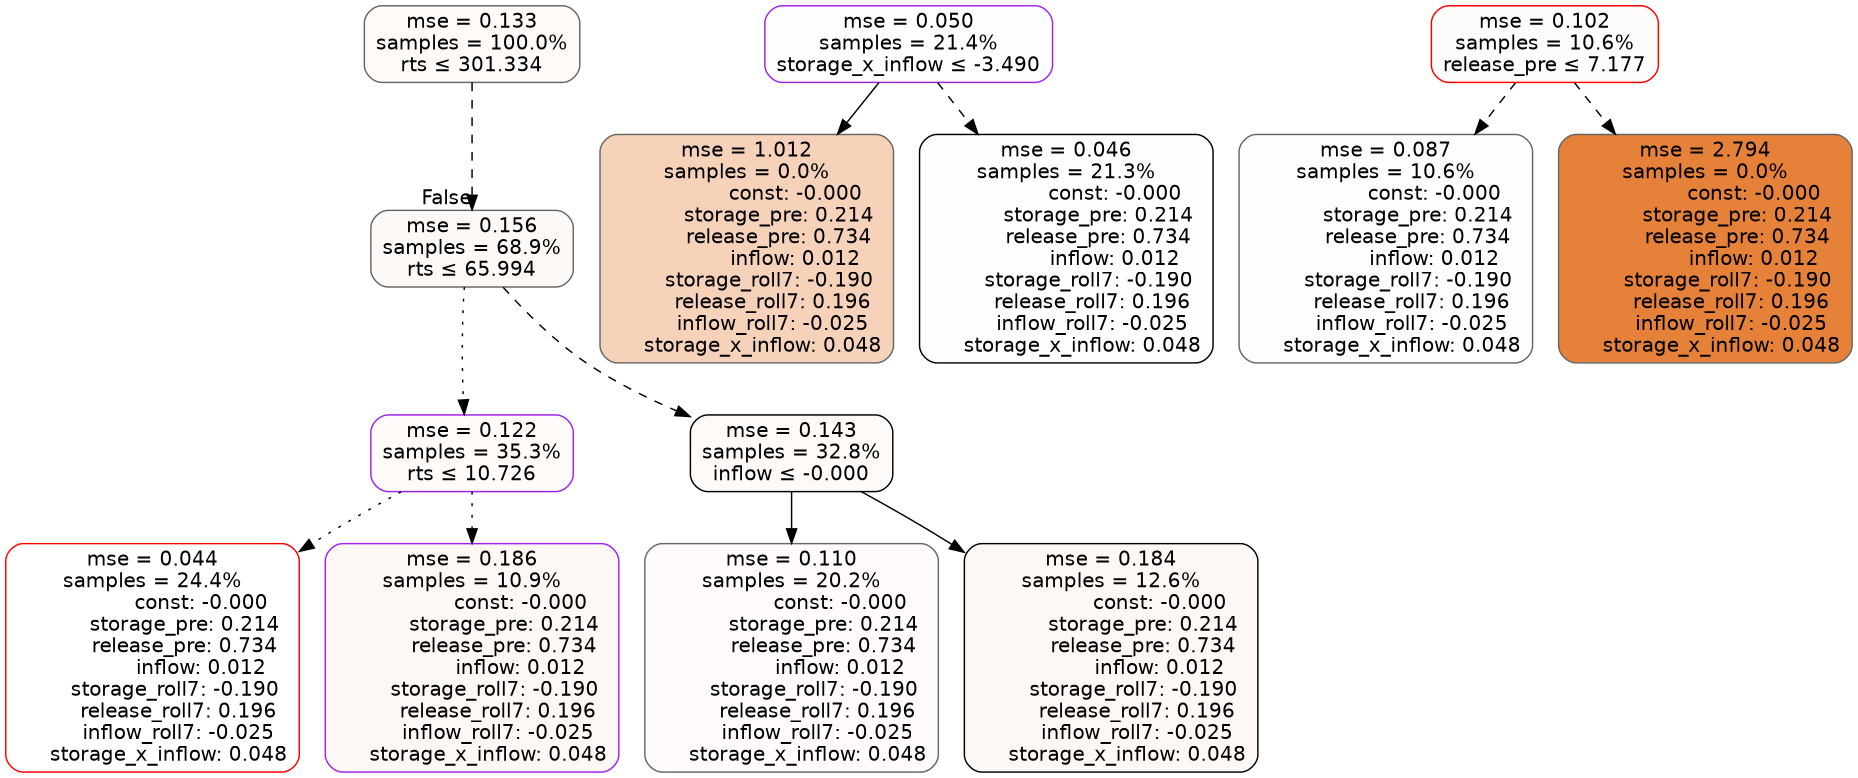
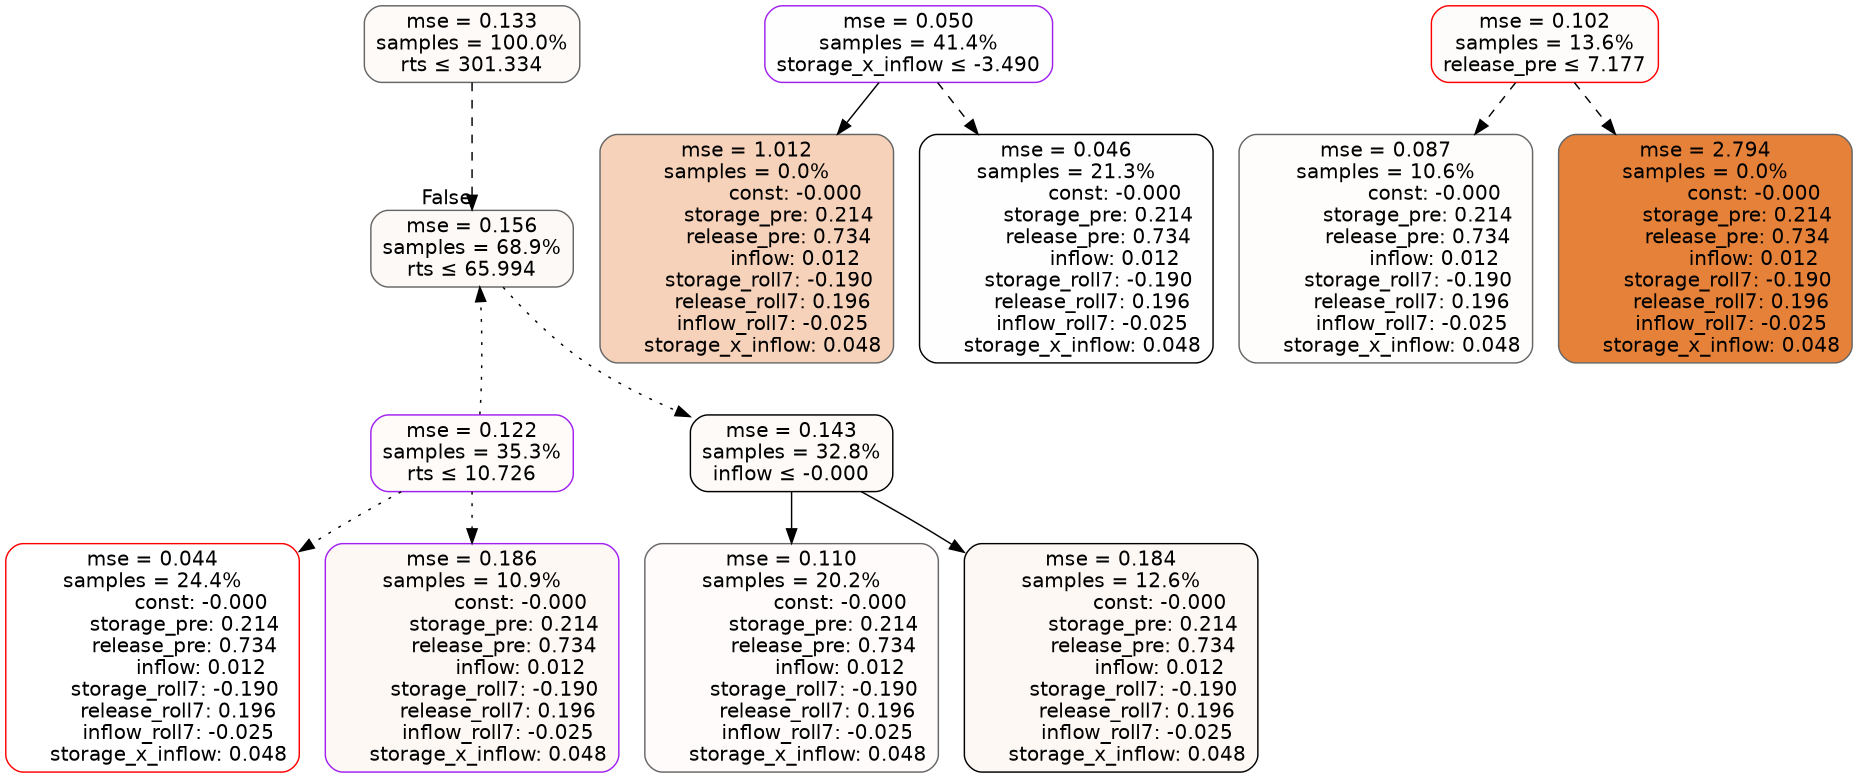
(909, 44) -> (909, 44)
(1545, 44) -> (1545, 44)
(462, 343) -> (482, 358)
(582, 360) -> (582, 360)
